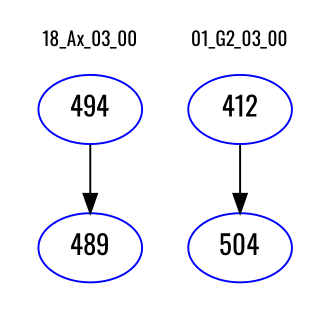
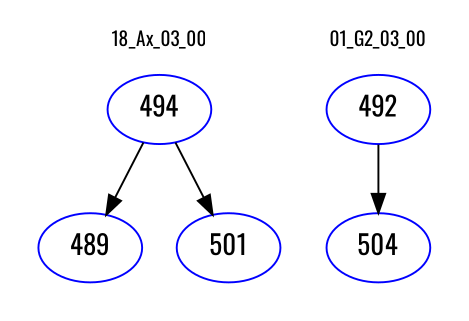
(240, 109) -> (378, 109)
none -> (229, 248)
